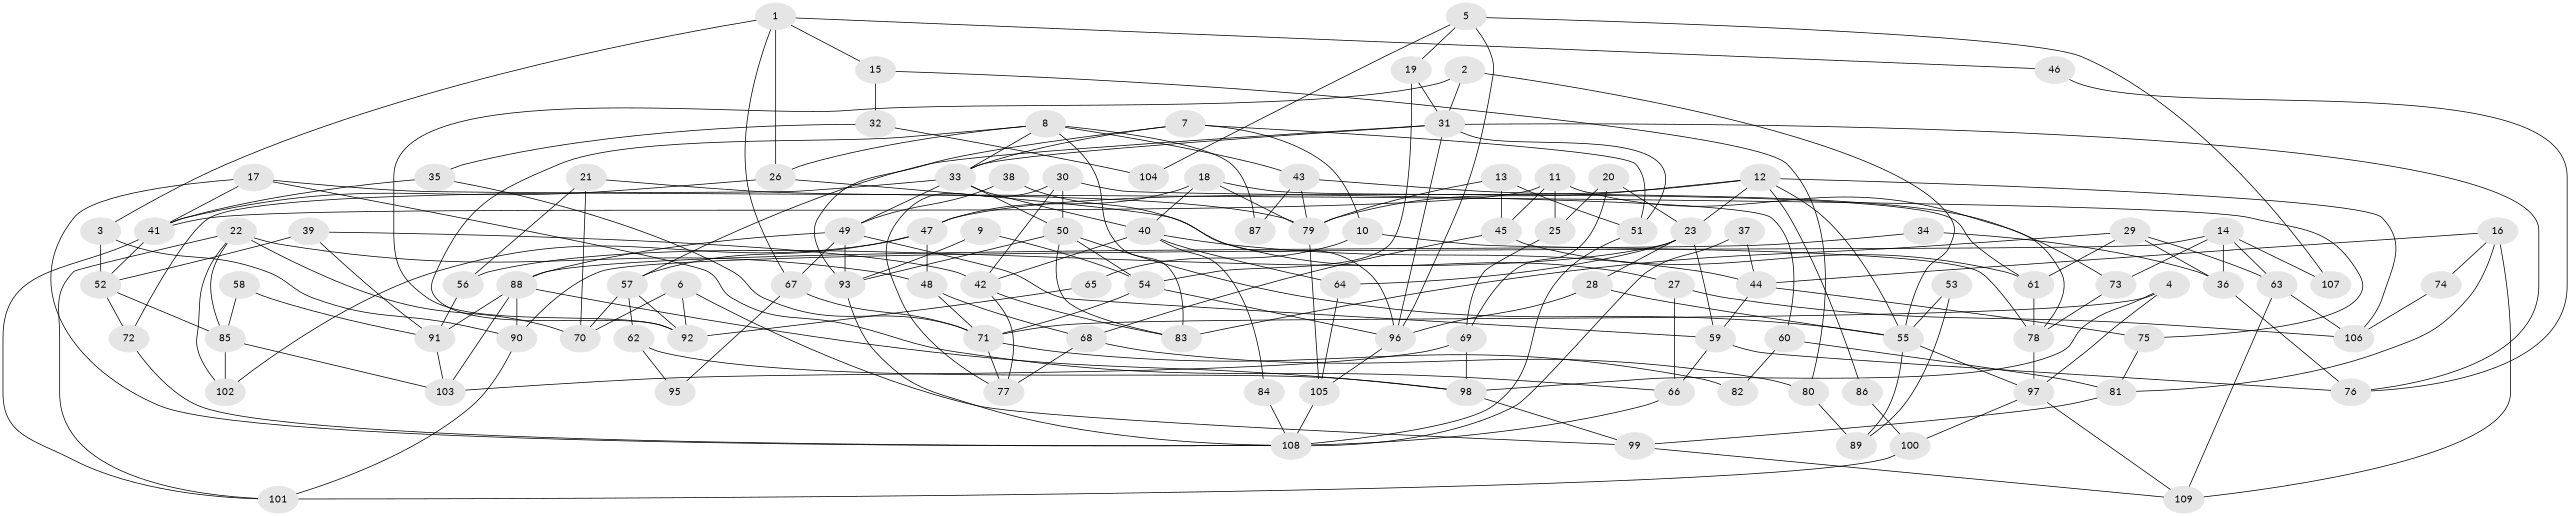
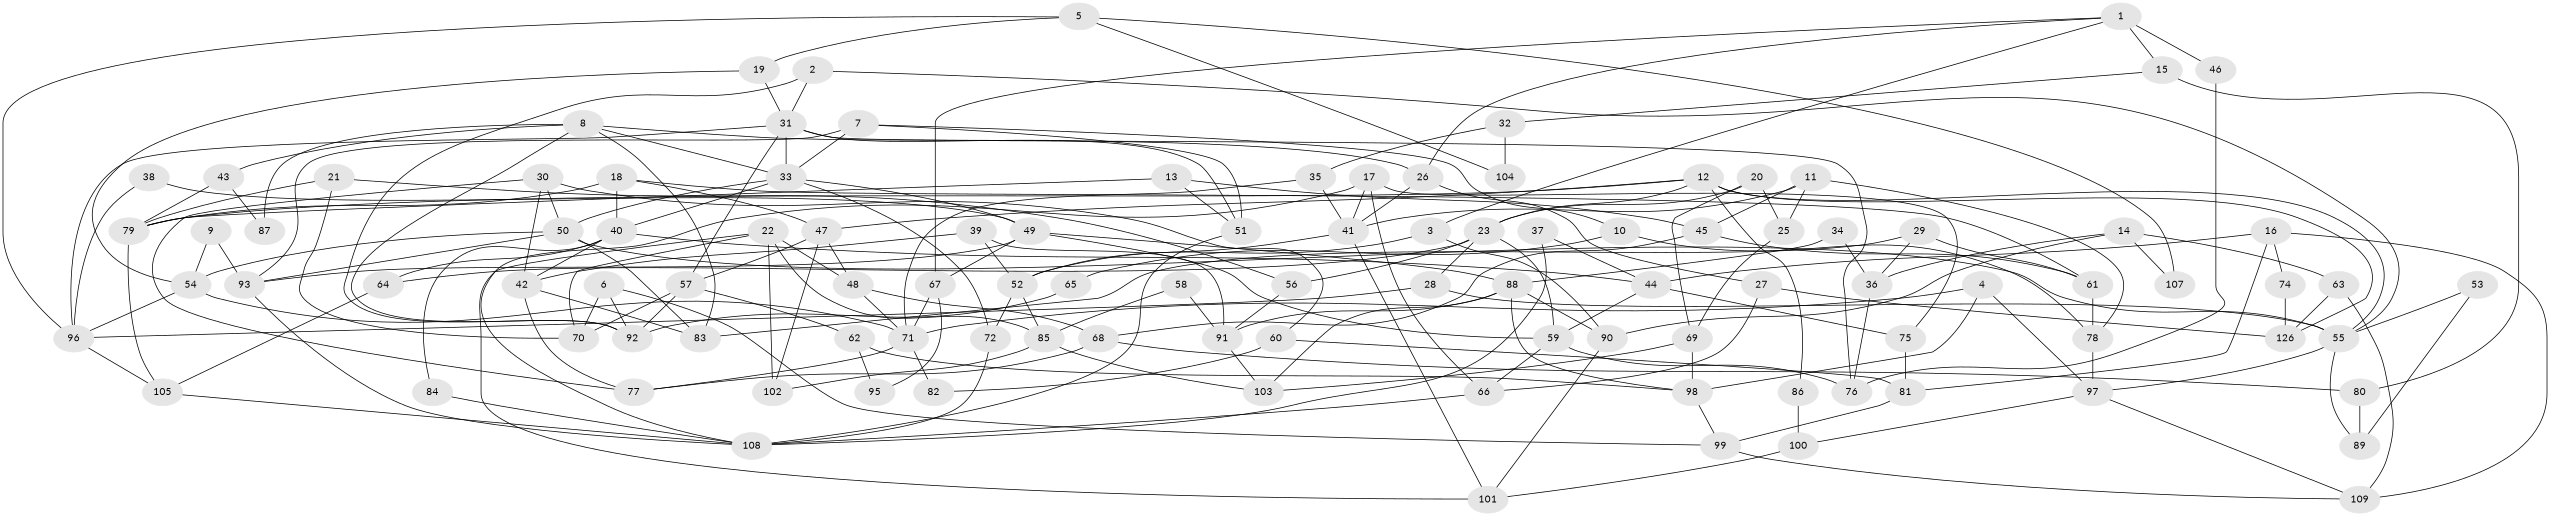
(2208, 256) -> none
(2116, 285) -> none
(2354, 339) -> (2285, 339)
